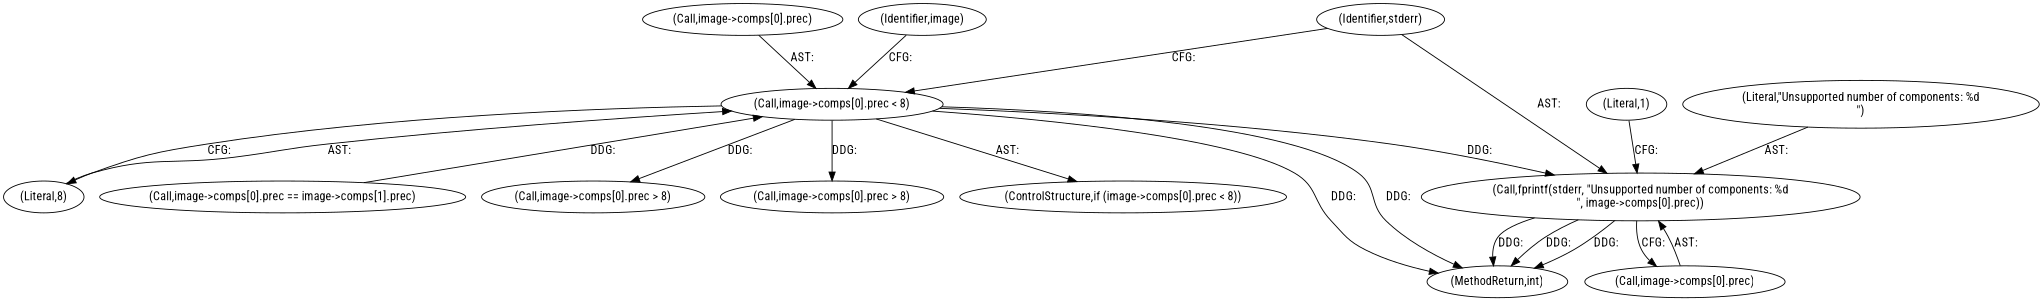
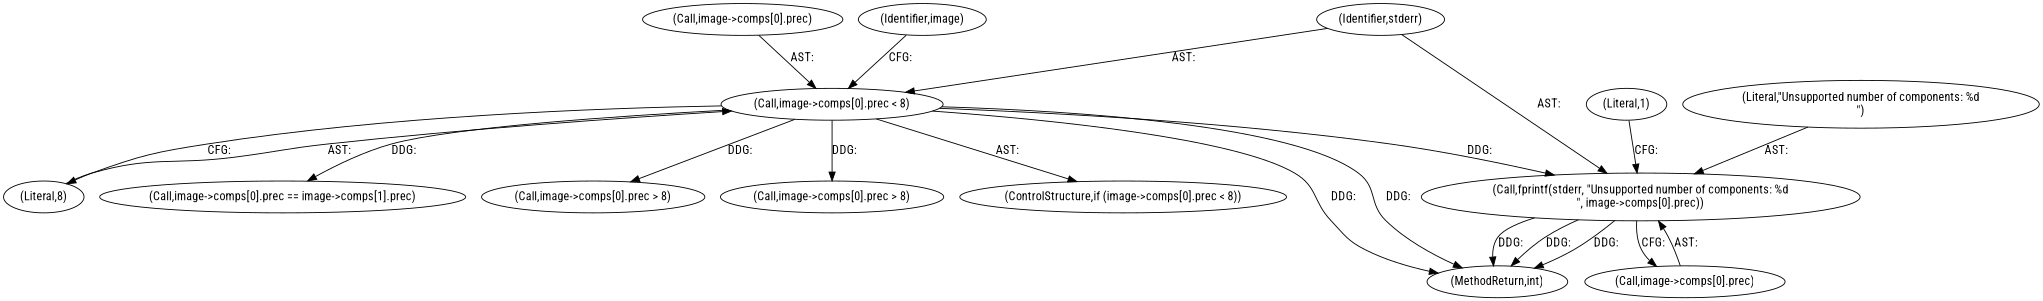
(1185, 58) -> (1185, 58)
(559, 150) -> (518, 125)
